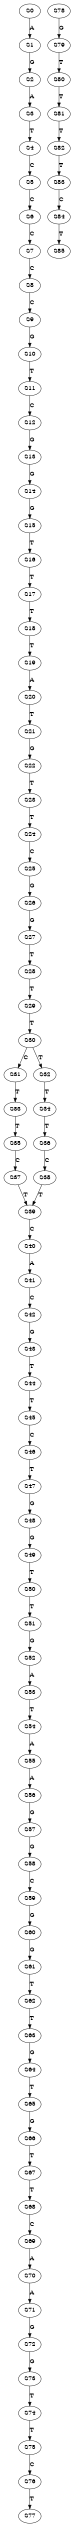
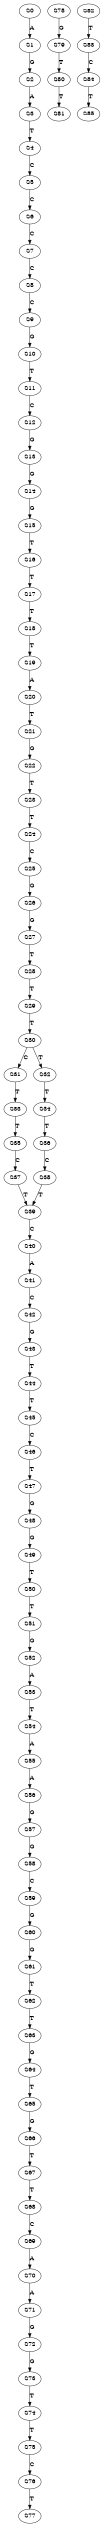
(59, 129) -> none
